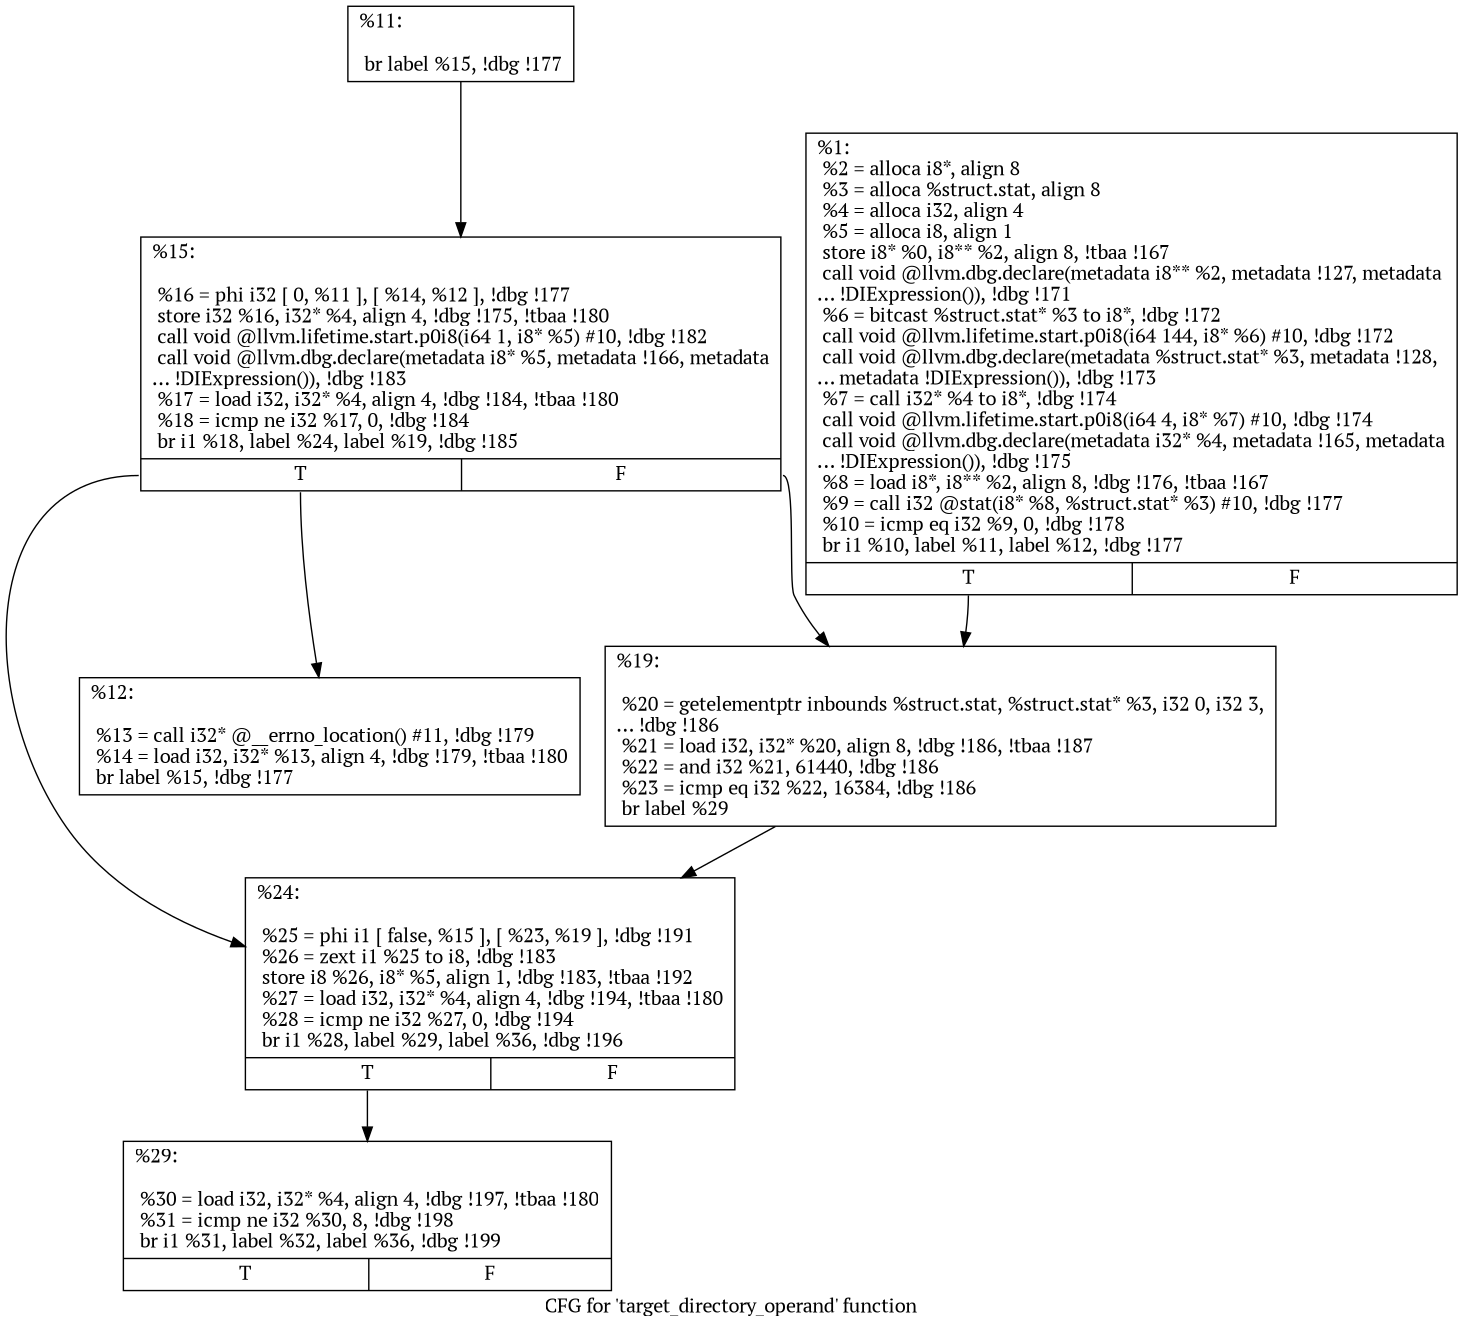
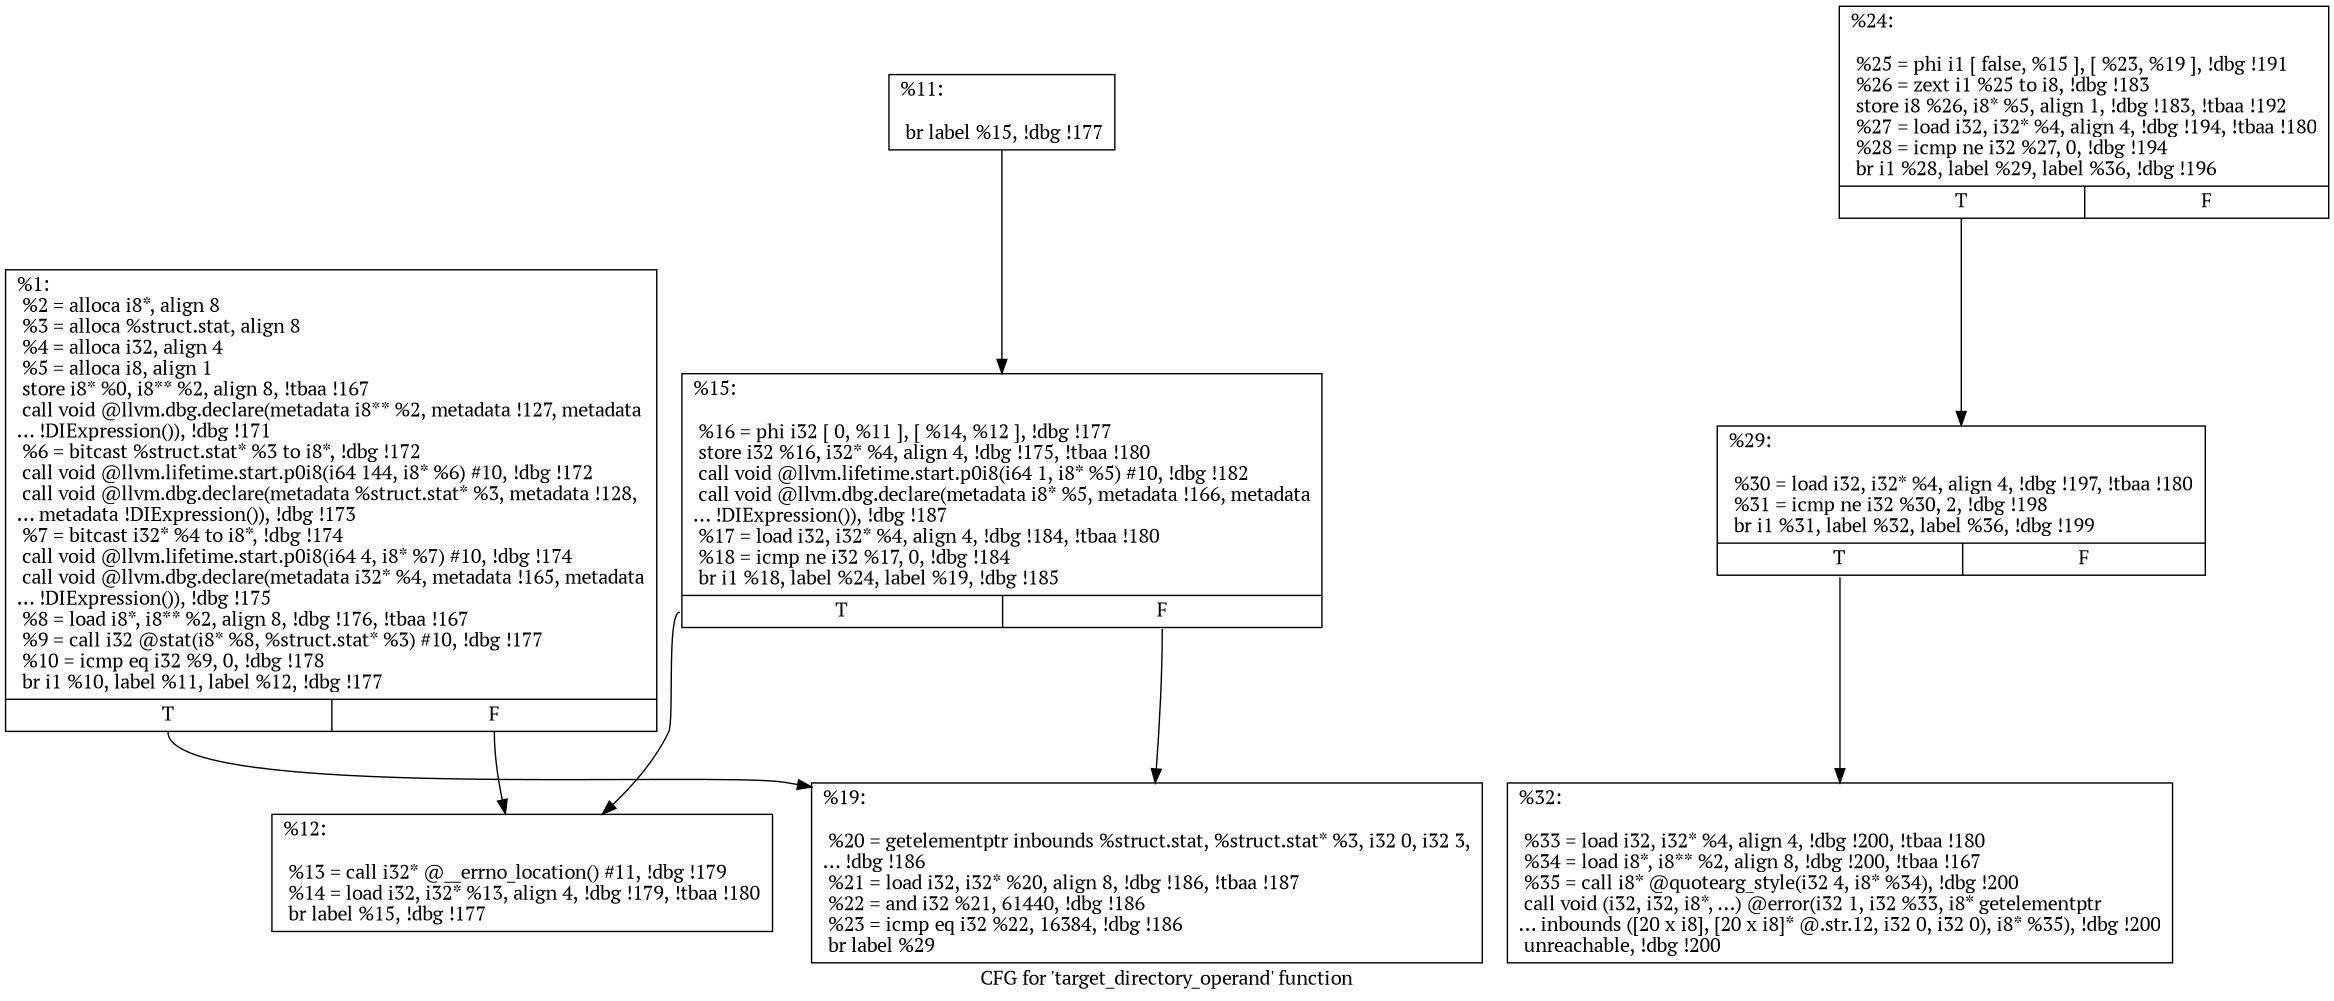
(280, 379) -> (821, 516)
(967, 400) -> (181, 536)
(18, 722) -> none
none -> (497, 766)
(735, 849) -> none
none -> (1840, 873)
(294, 1221) -> (1888, 505)
